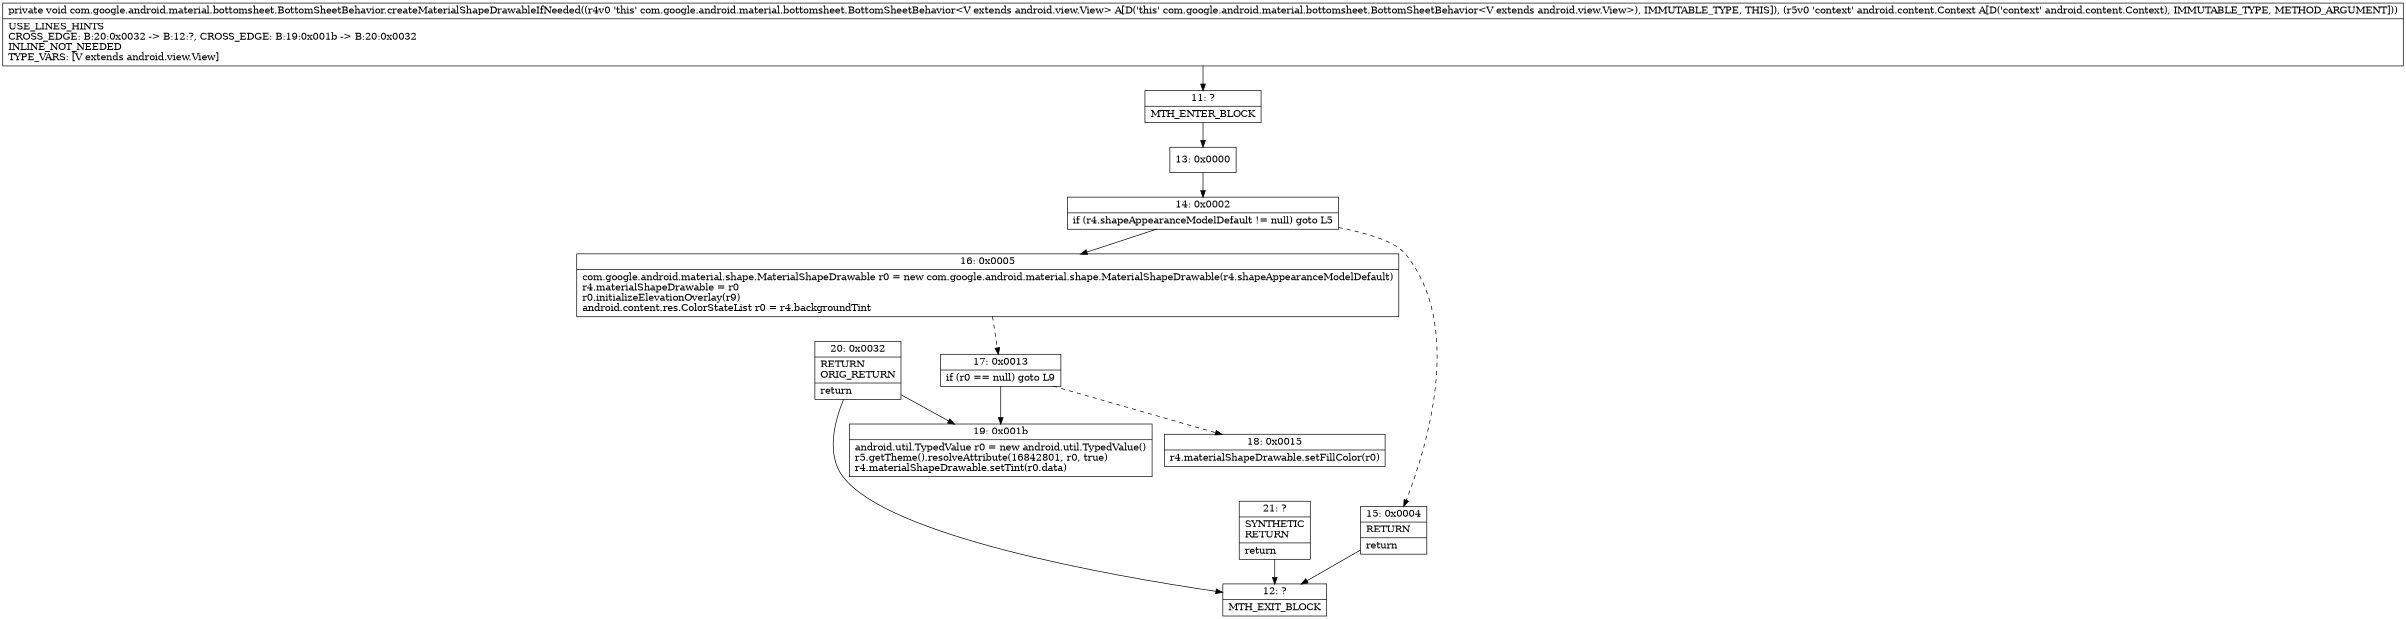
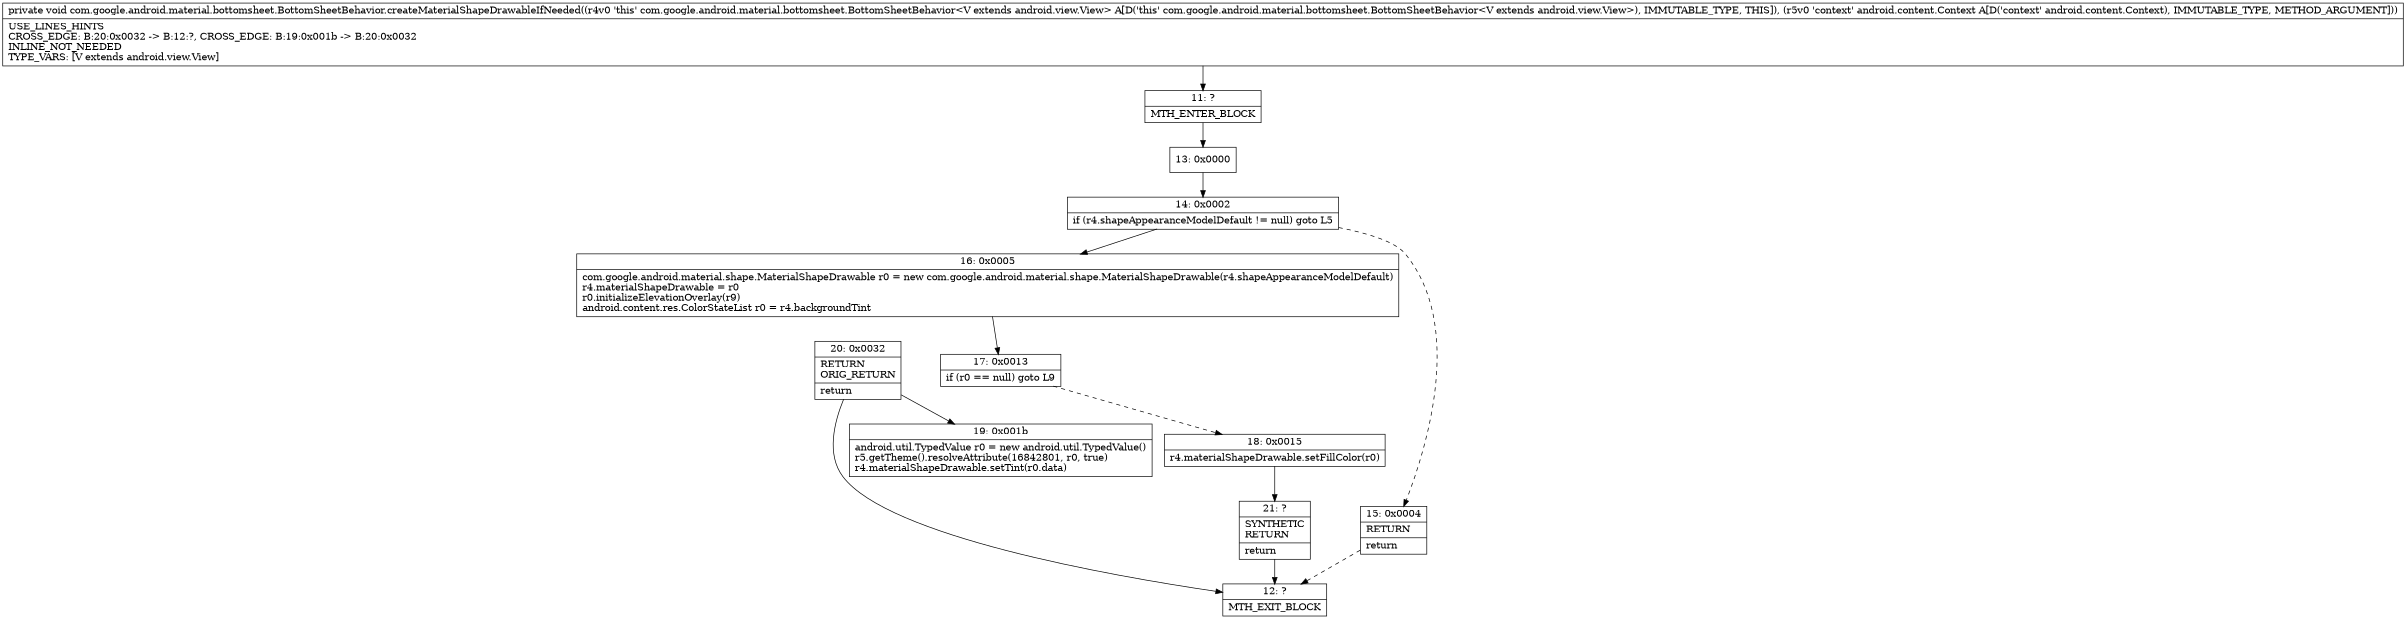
(995, 332) -> (995, 332)
(1001, 402) -> none
none -> (1275, 480)
(1334, 565) -> (1334, 565)
